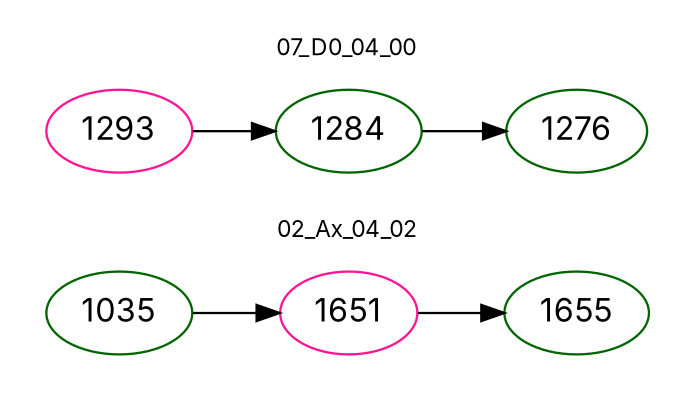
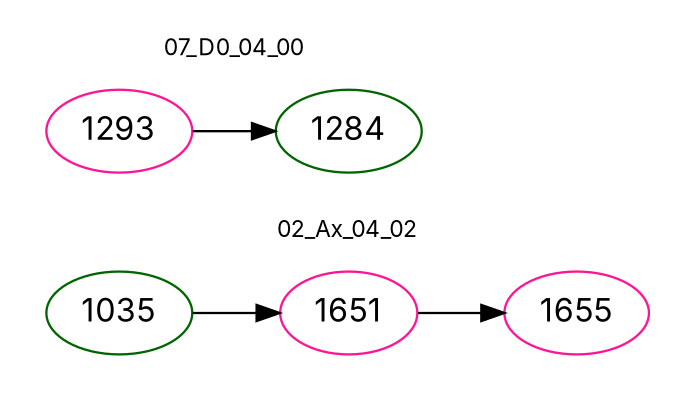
(577, 131) -> none
(577, 313) -> (577, 313)
